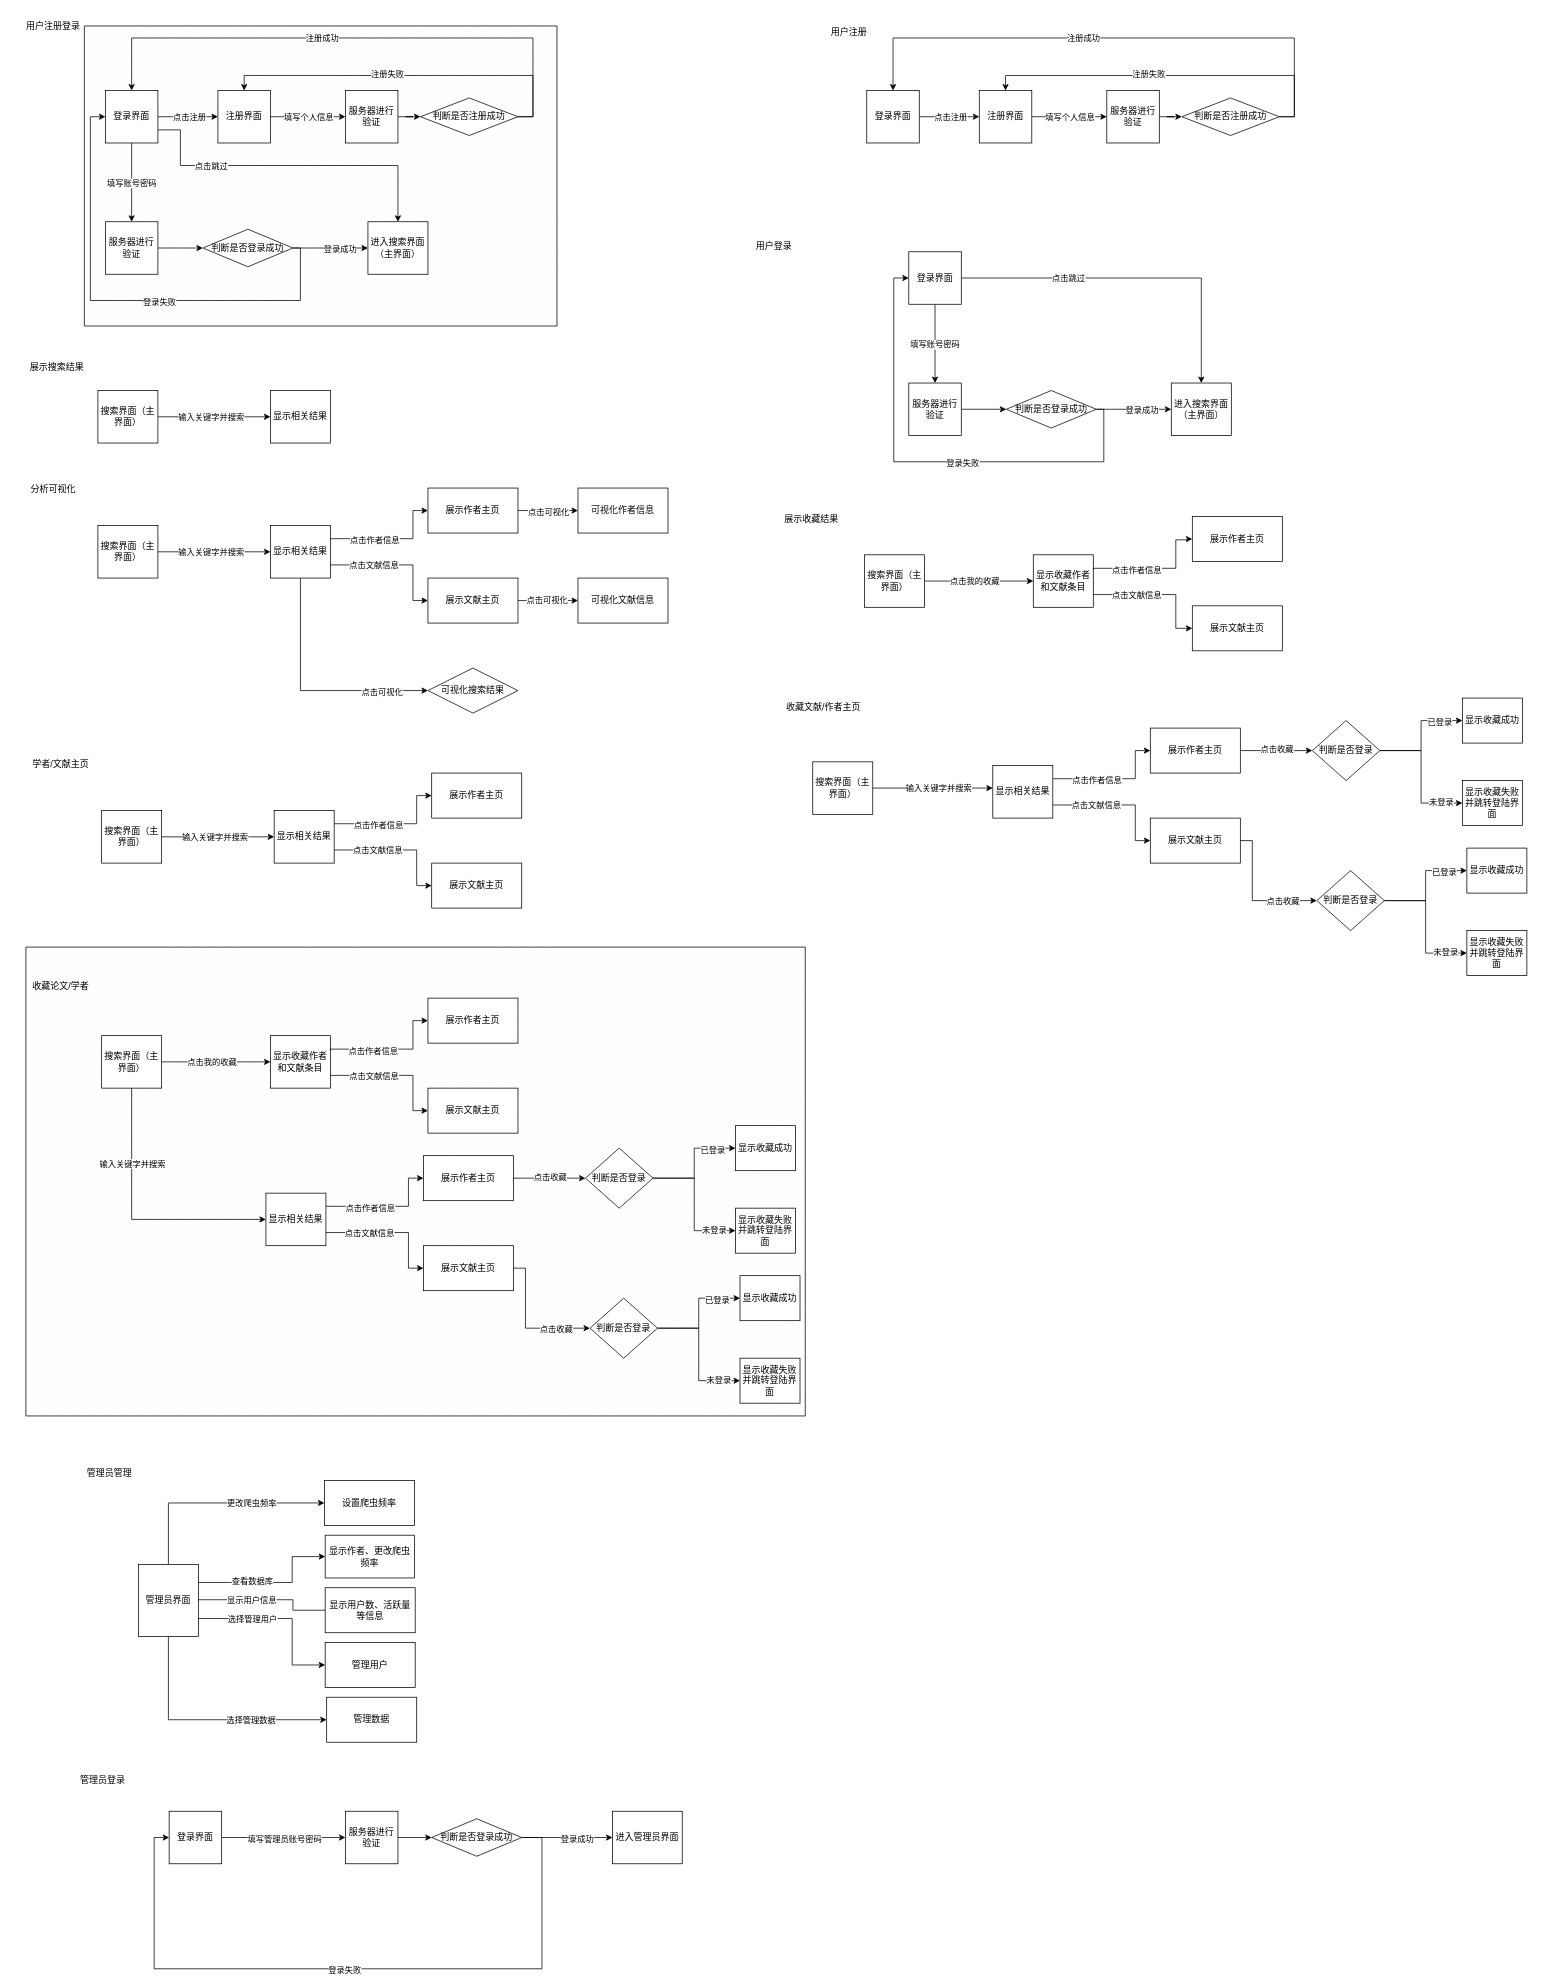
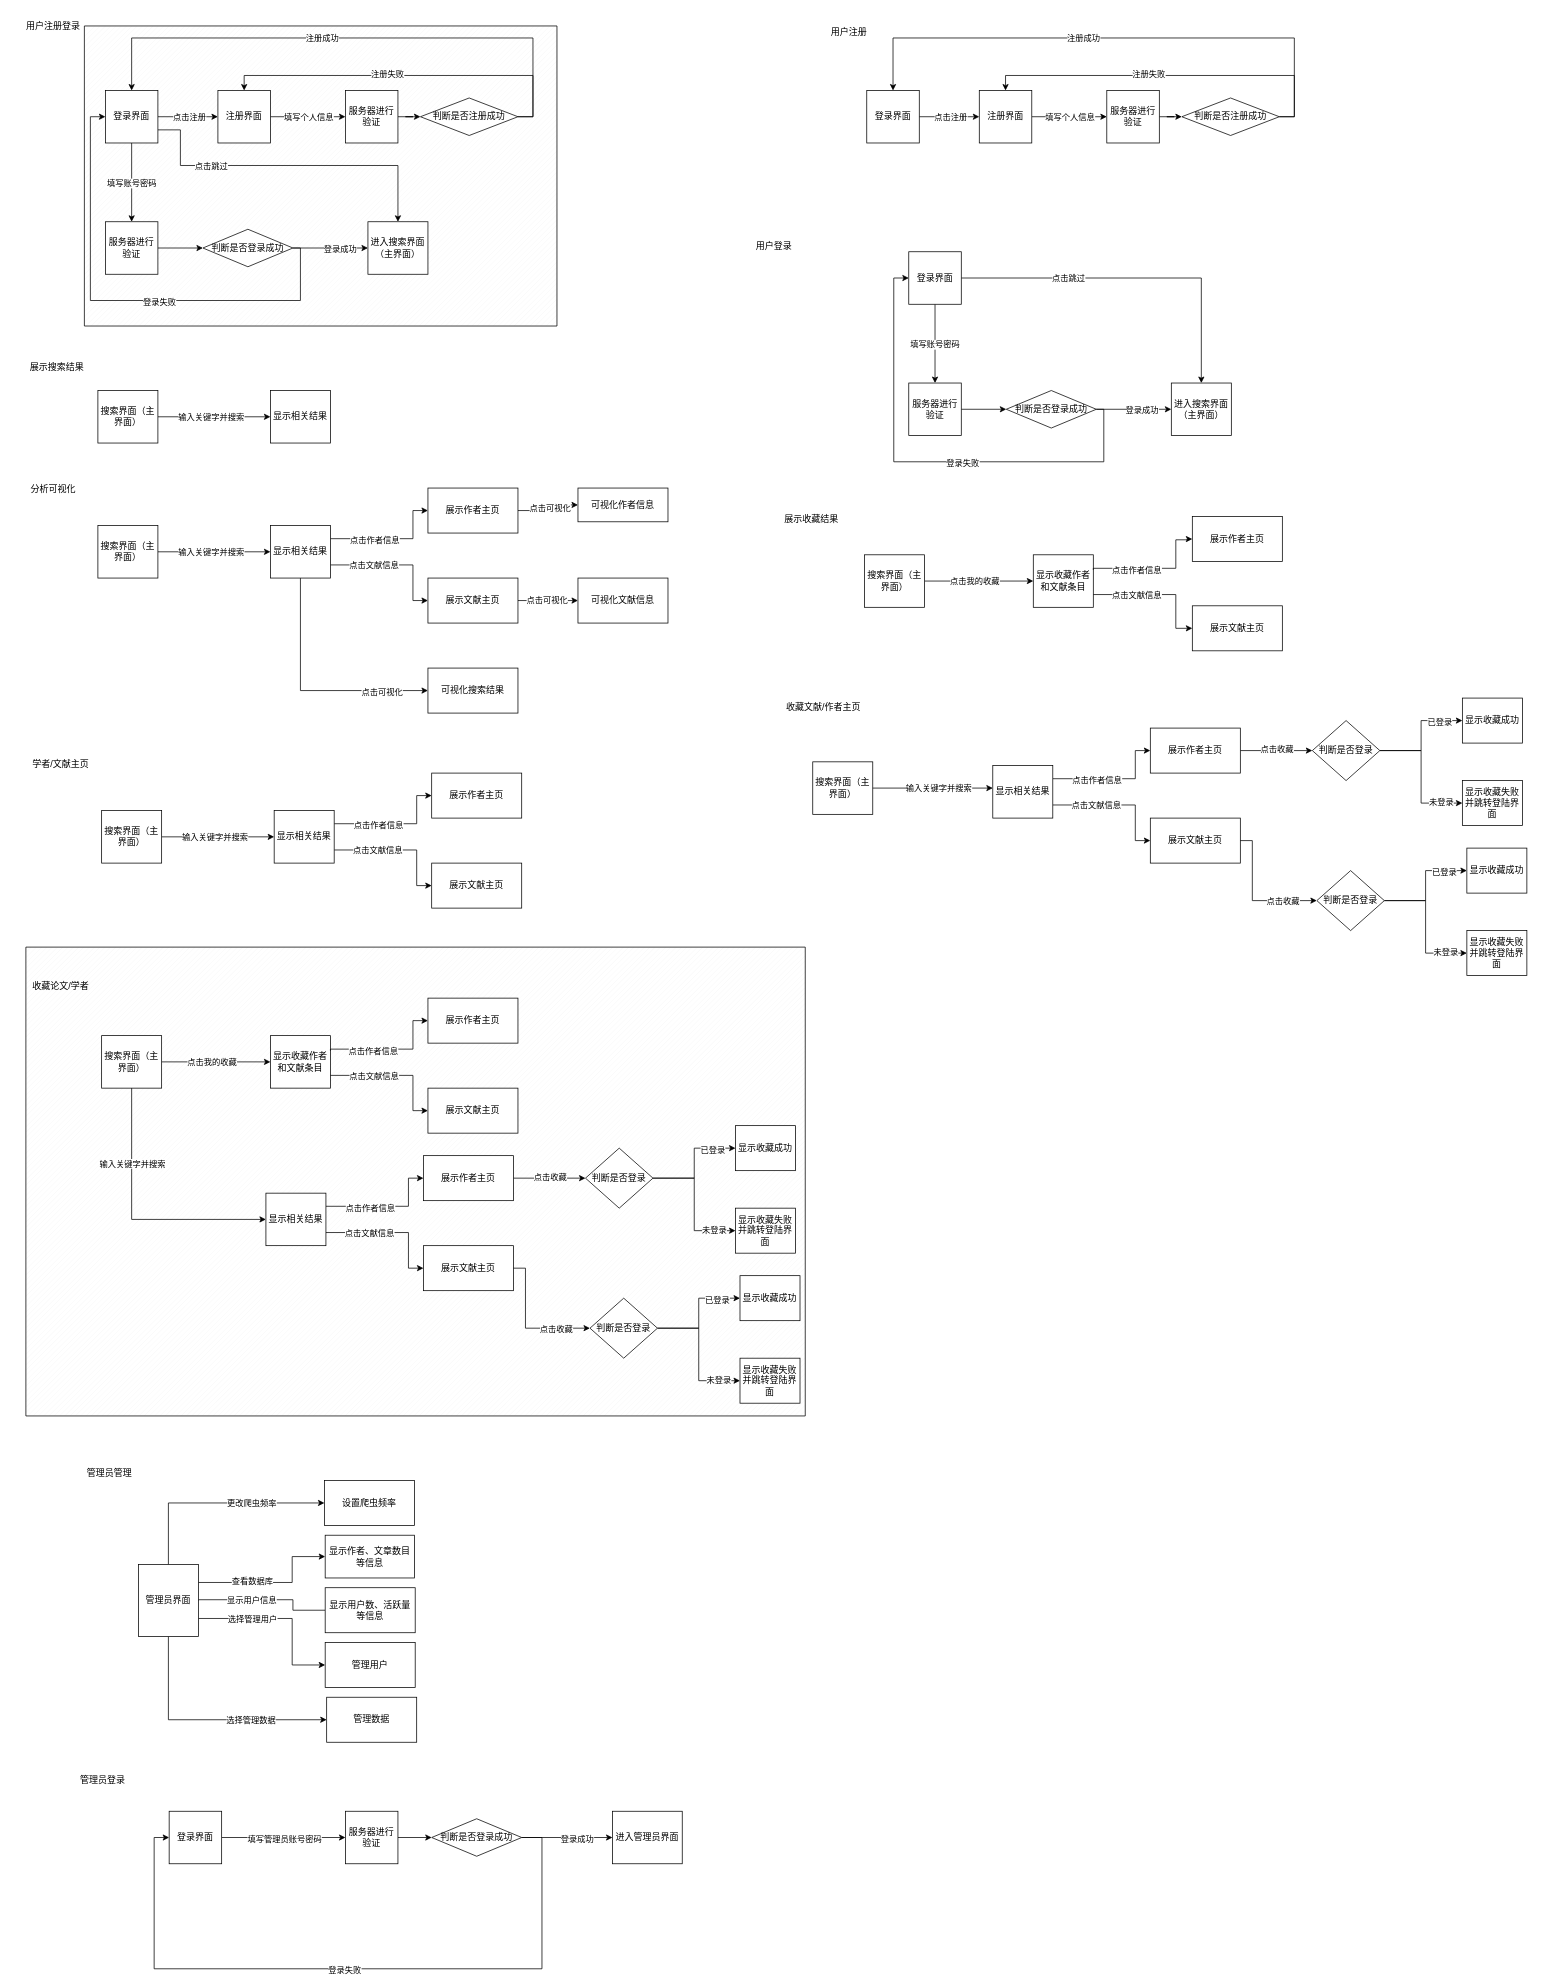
(623, 510) -> (623, 505)
(473, 690) -> (473, 690)
(370, 1557) -> (370, 1557)
